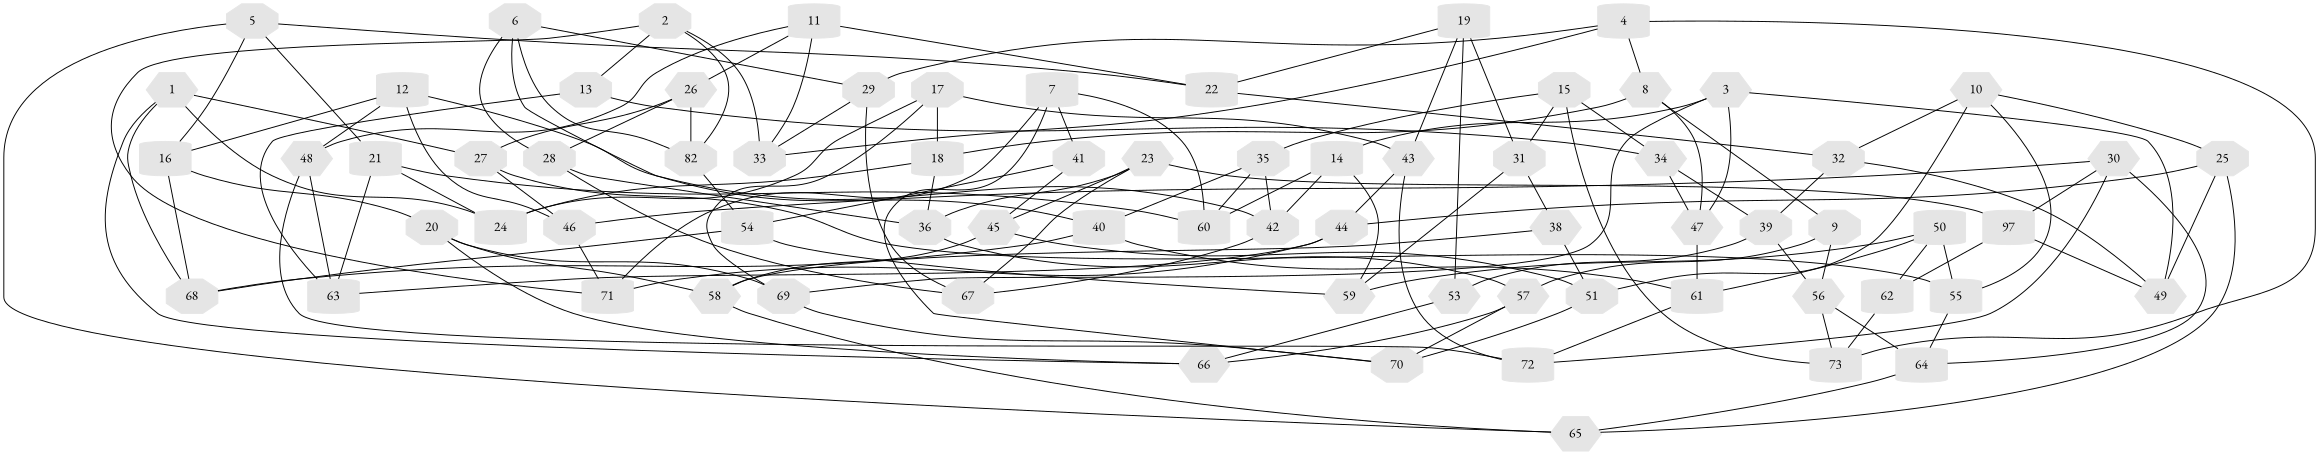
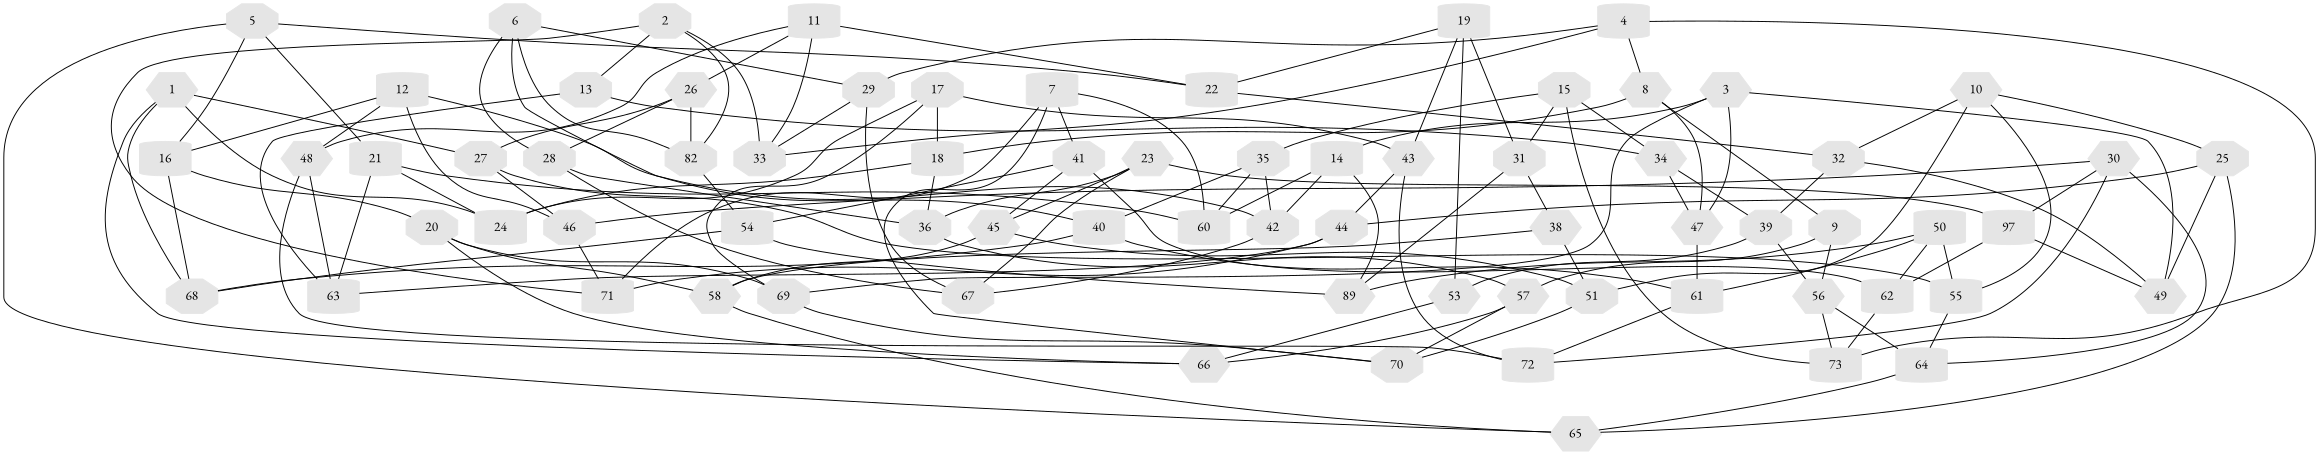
none -> (1462, 271)
(1349, 296) -> (1349, 296)
